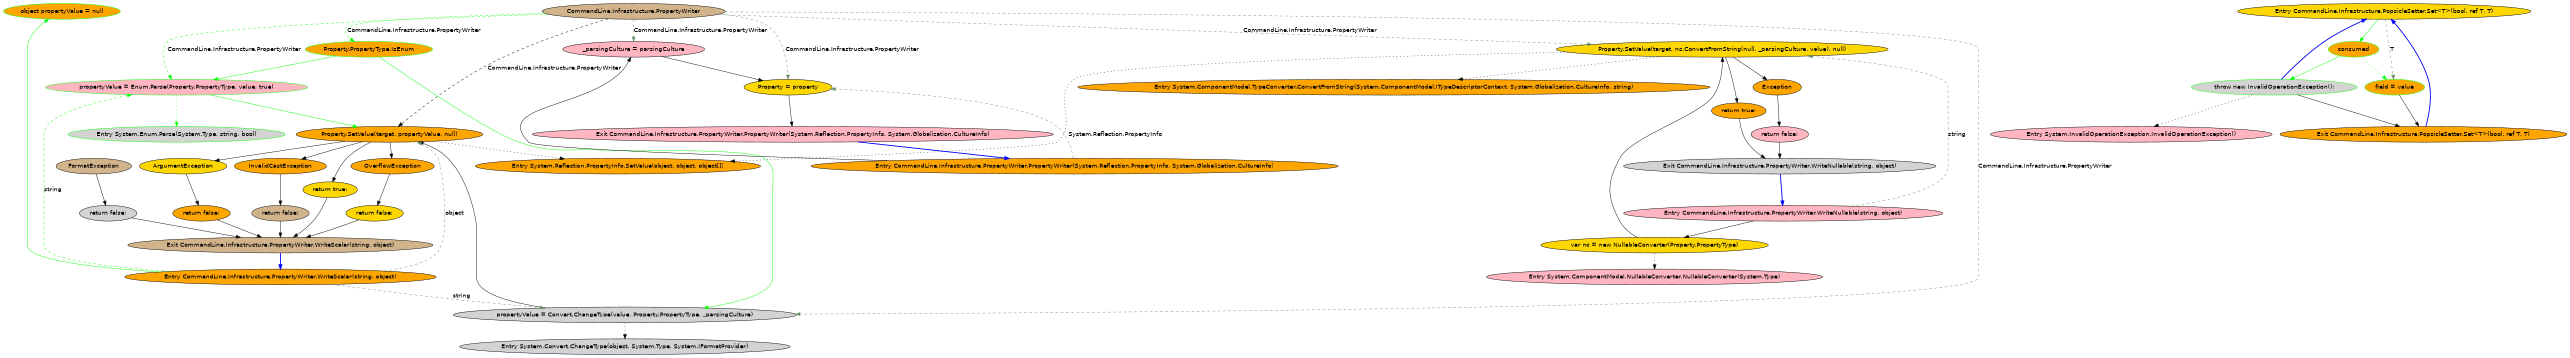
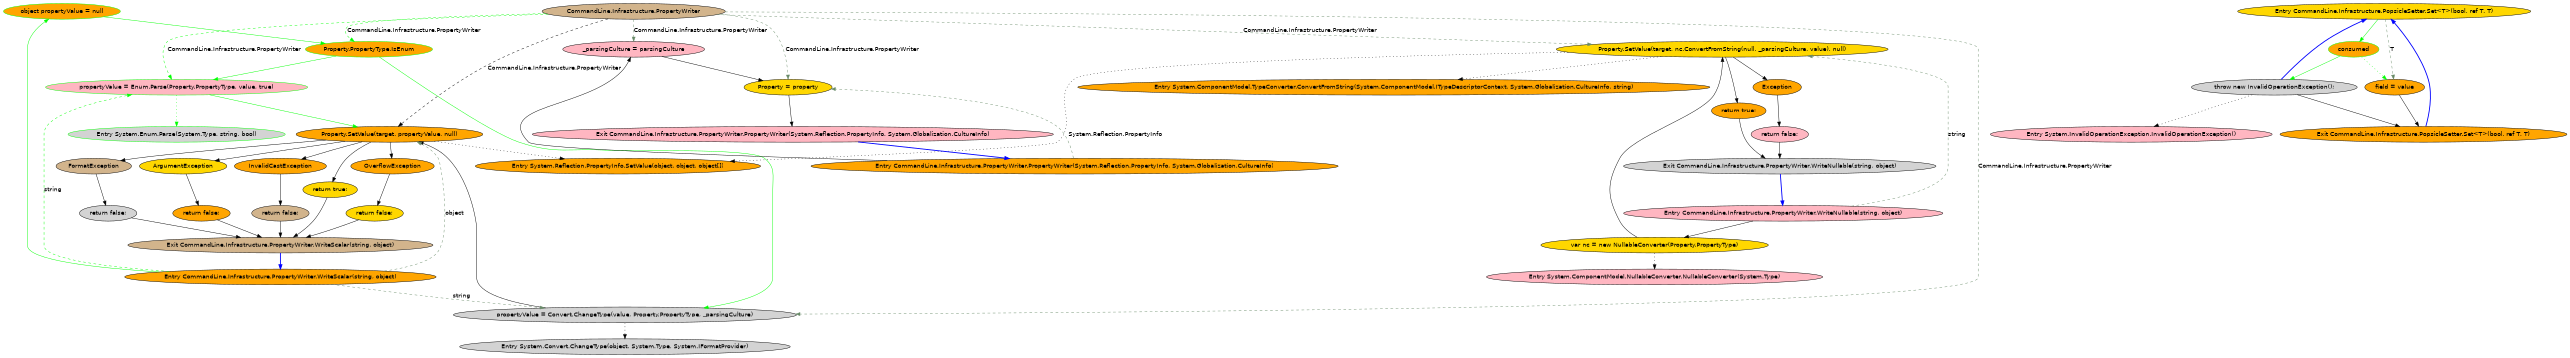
none -> (207, 29)
(2274, 87) -> (2274, 87)
(2395, 87) -> (2395, 87)
none -> (225, 149)
